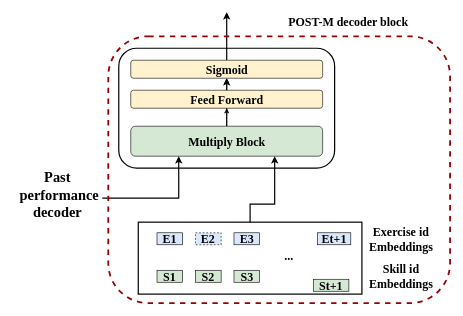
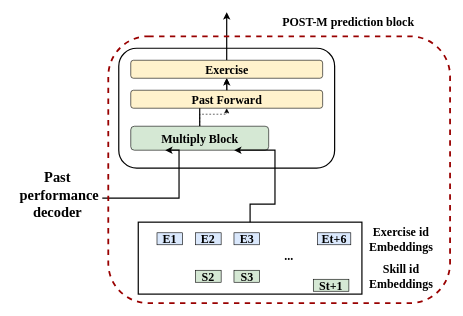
(349, 21) -> (349, 21)
(227, 69) -> (227, 69)
(227, 99) -> (227, 99)
(227, 141) -> (200, 138)
(208, 239) -> (208, 239)
(335, 239) -> (335, 239)
(170, 276) -> none
